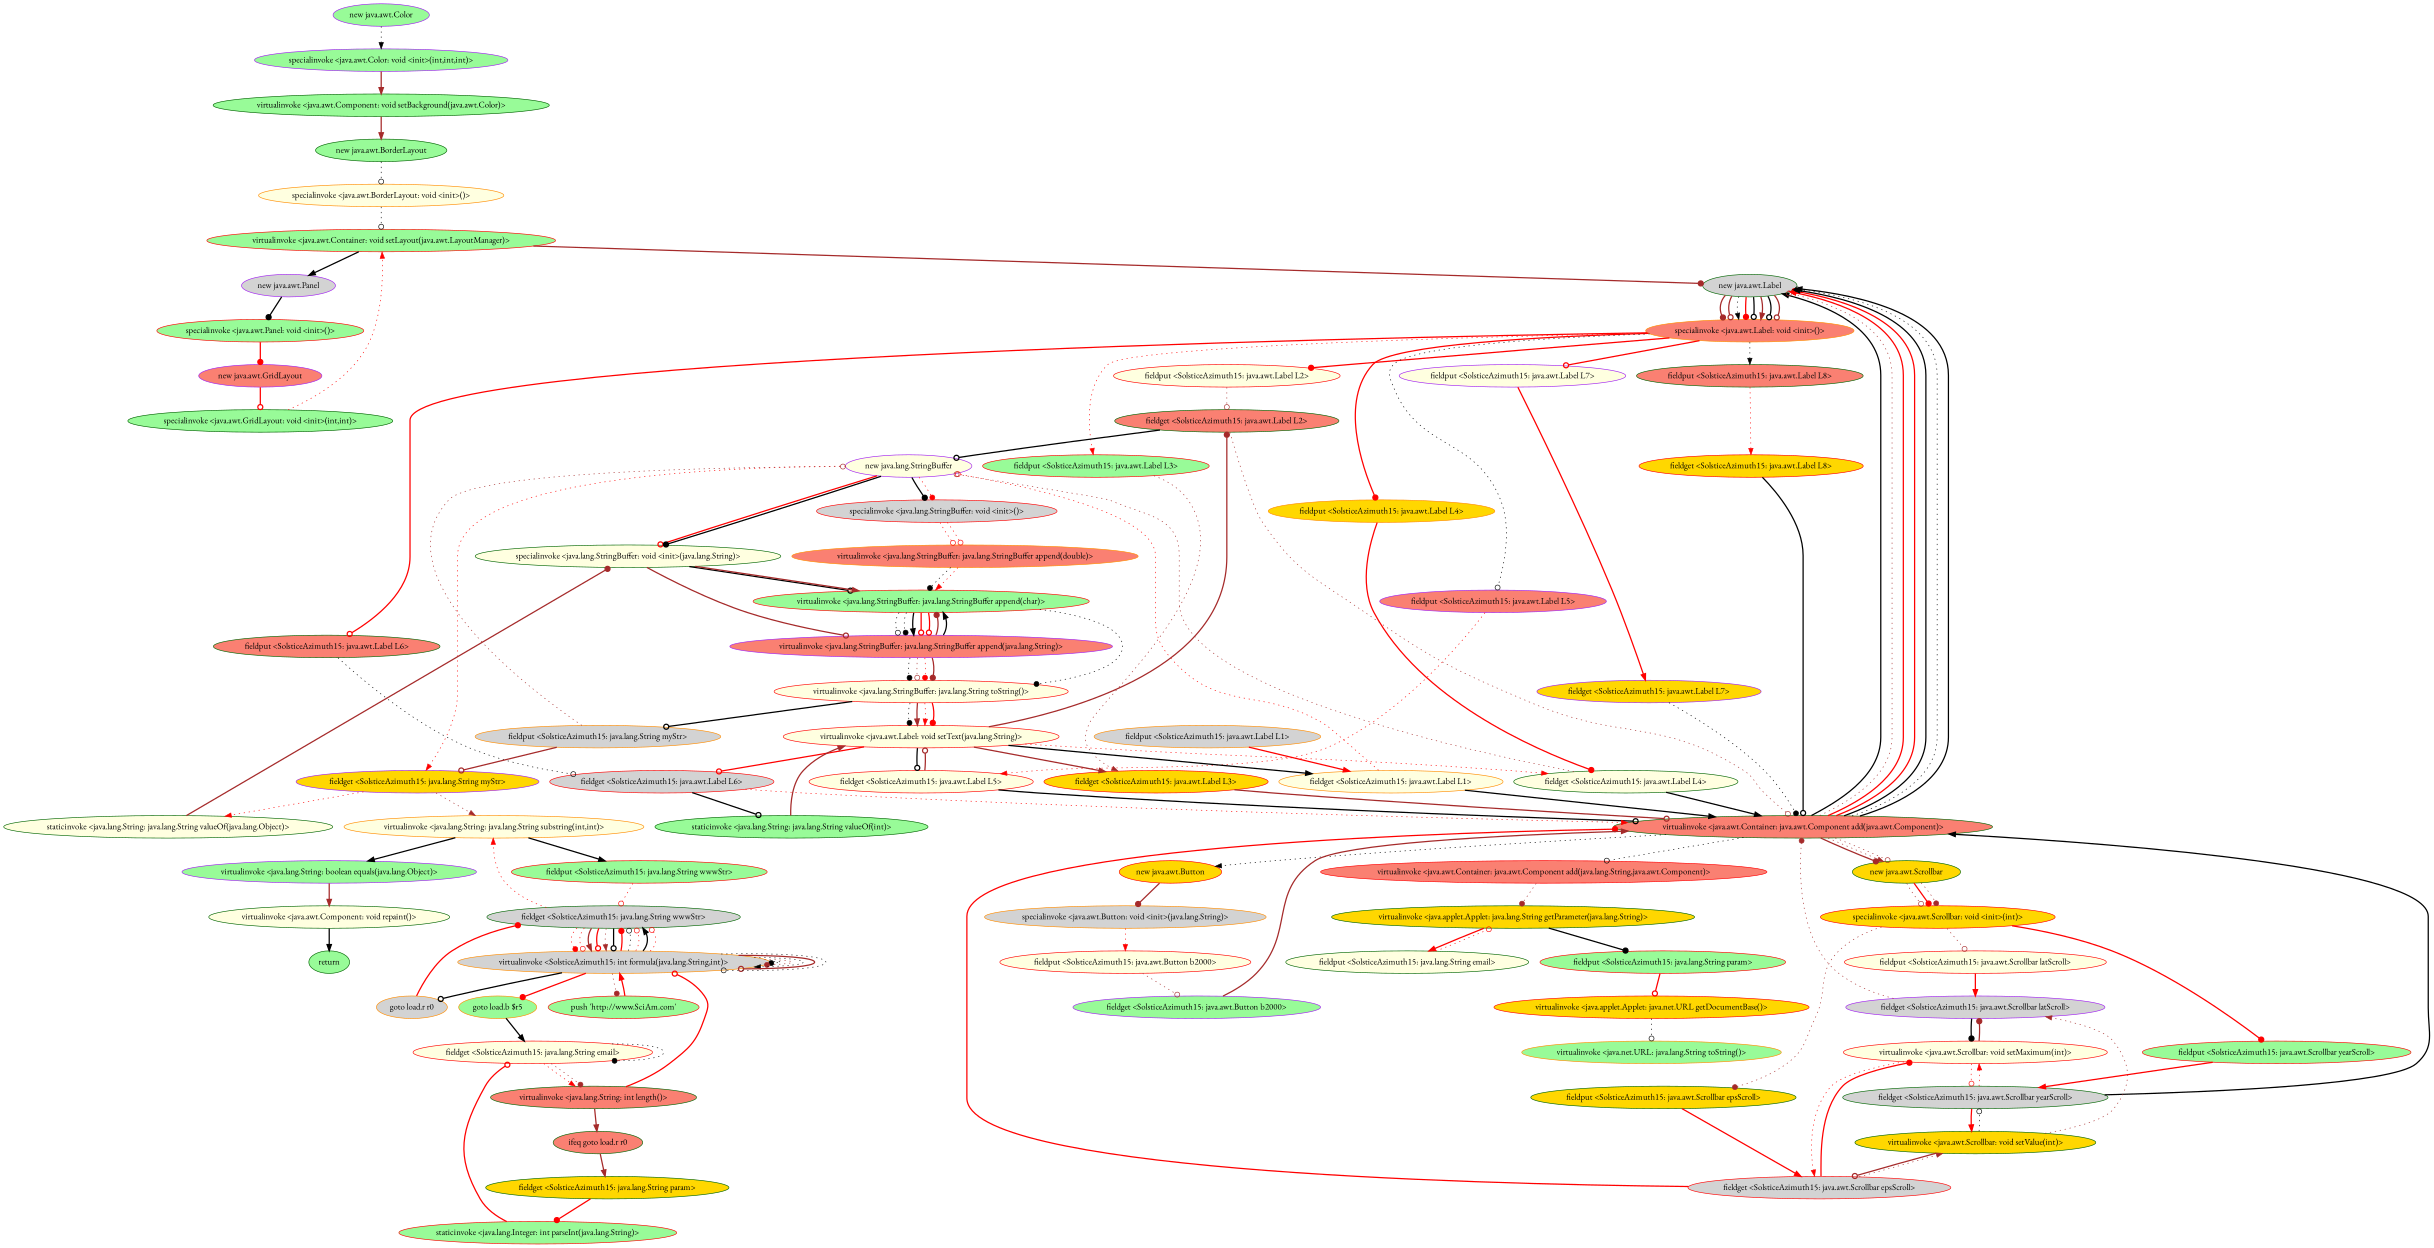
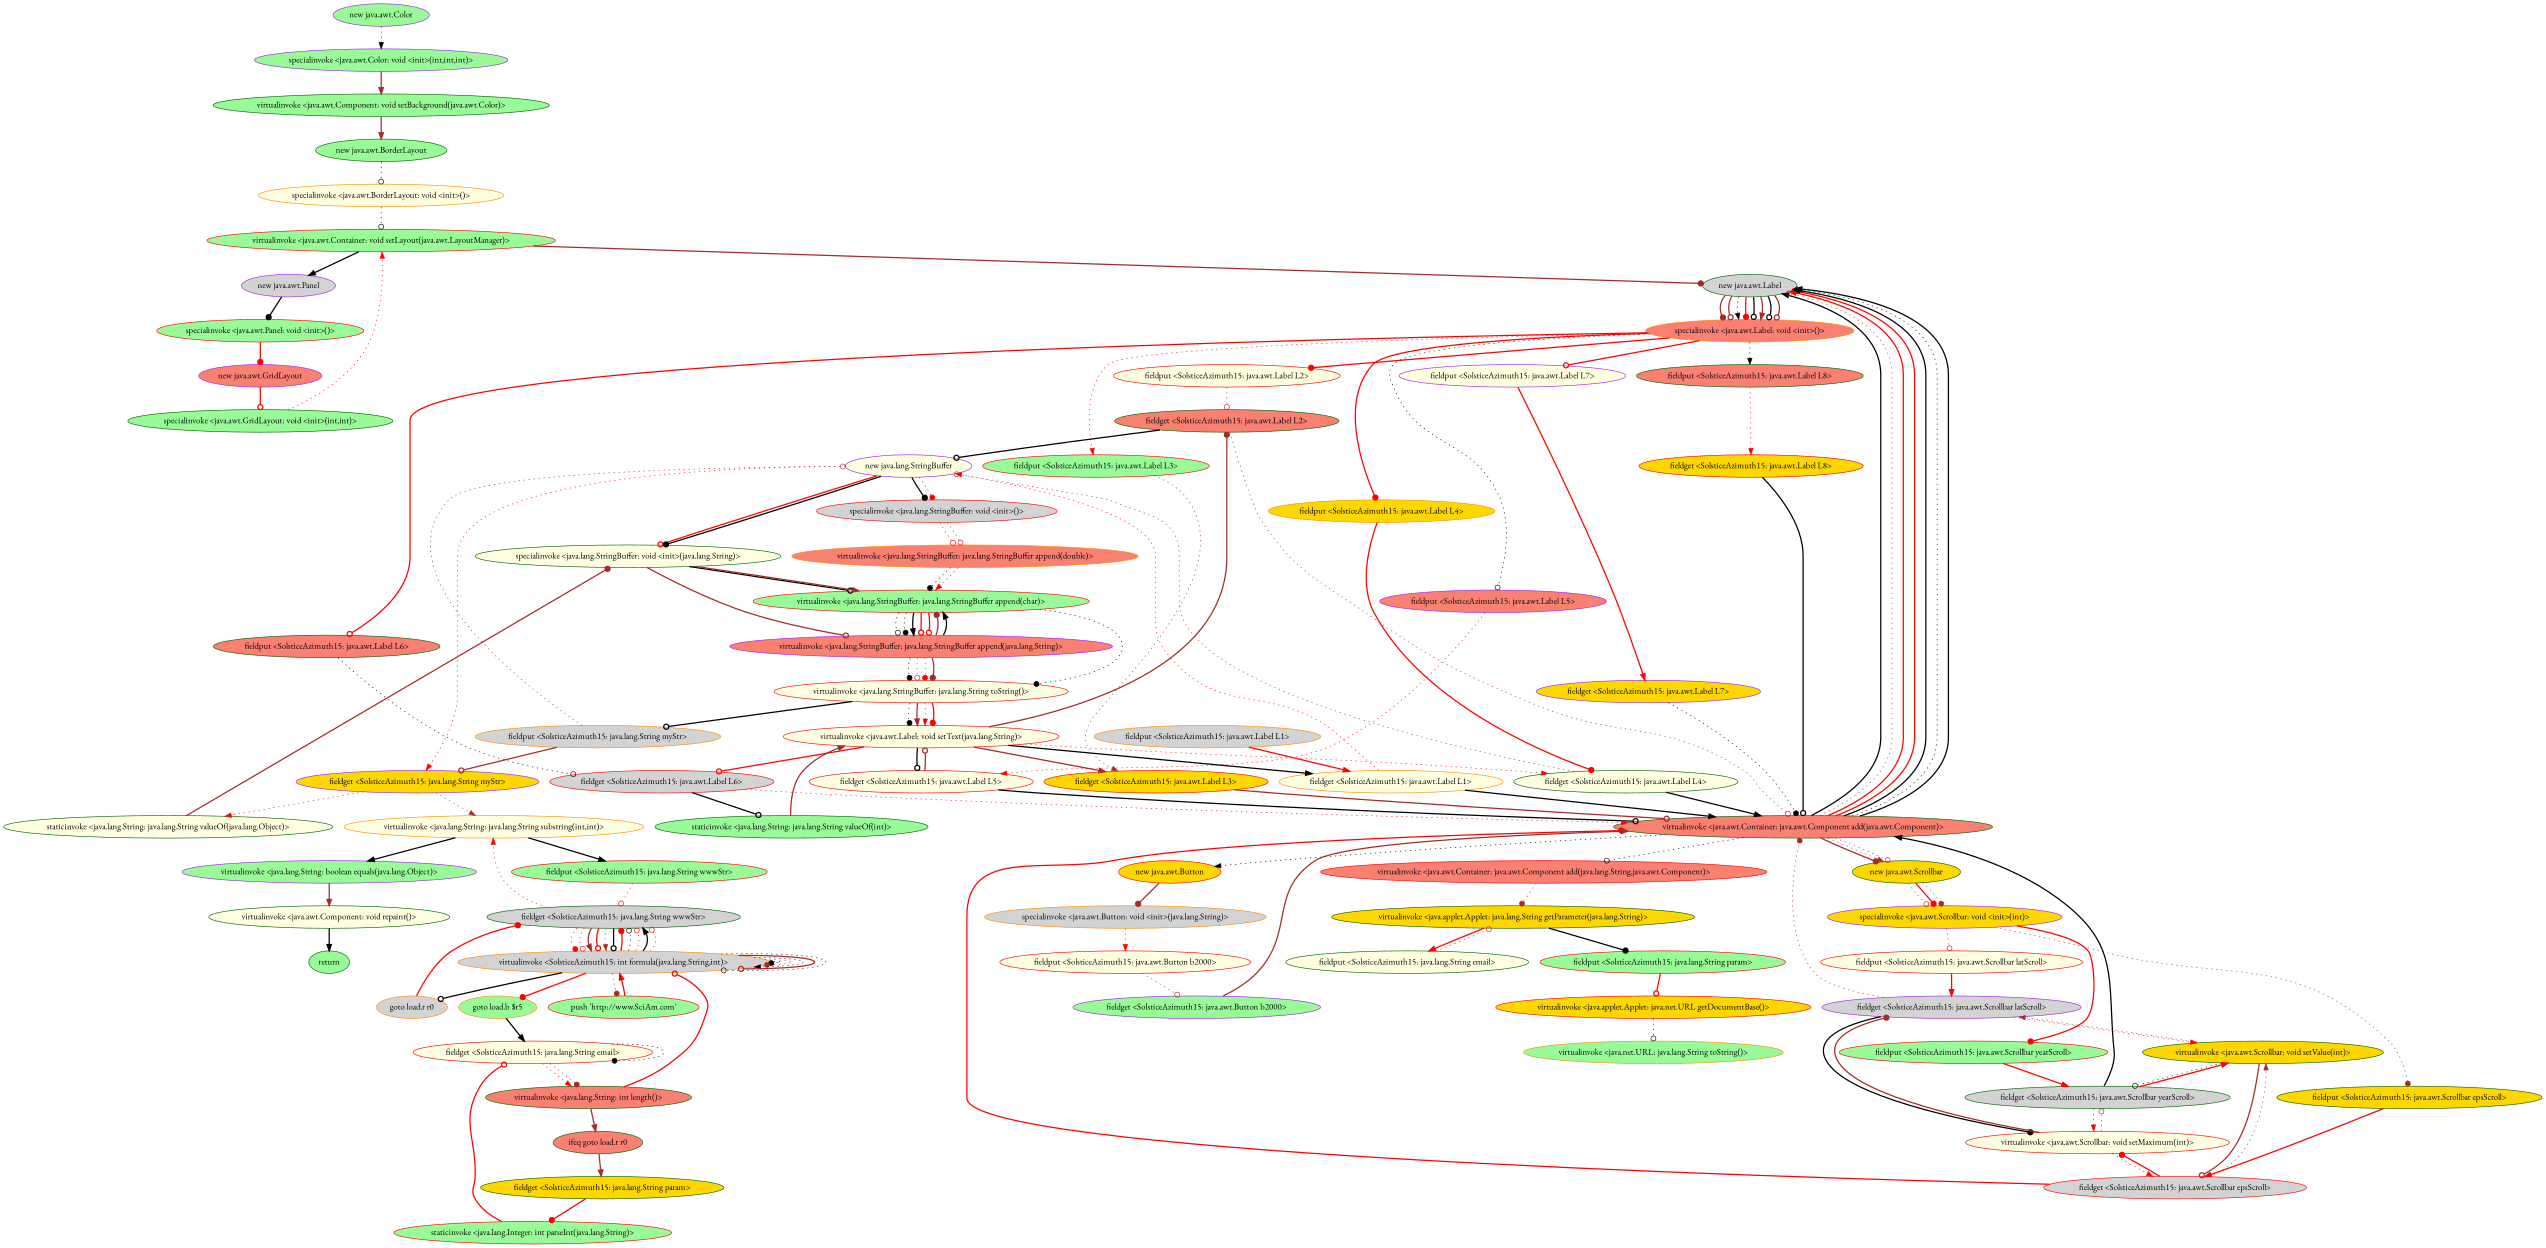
(1155, 620) -> (1156, 621)
(1938, 917) -> (1945, 917)
none -> (2102, 1030)
